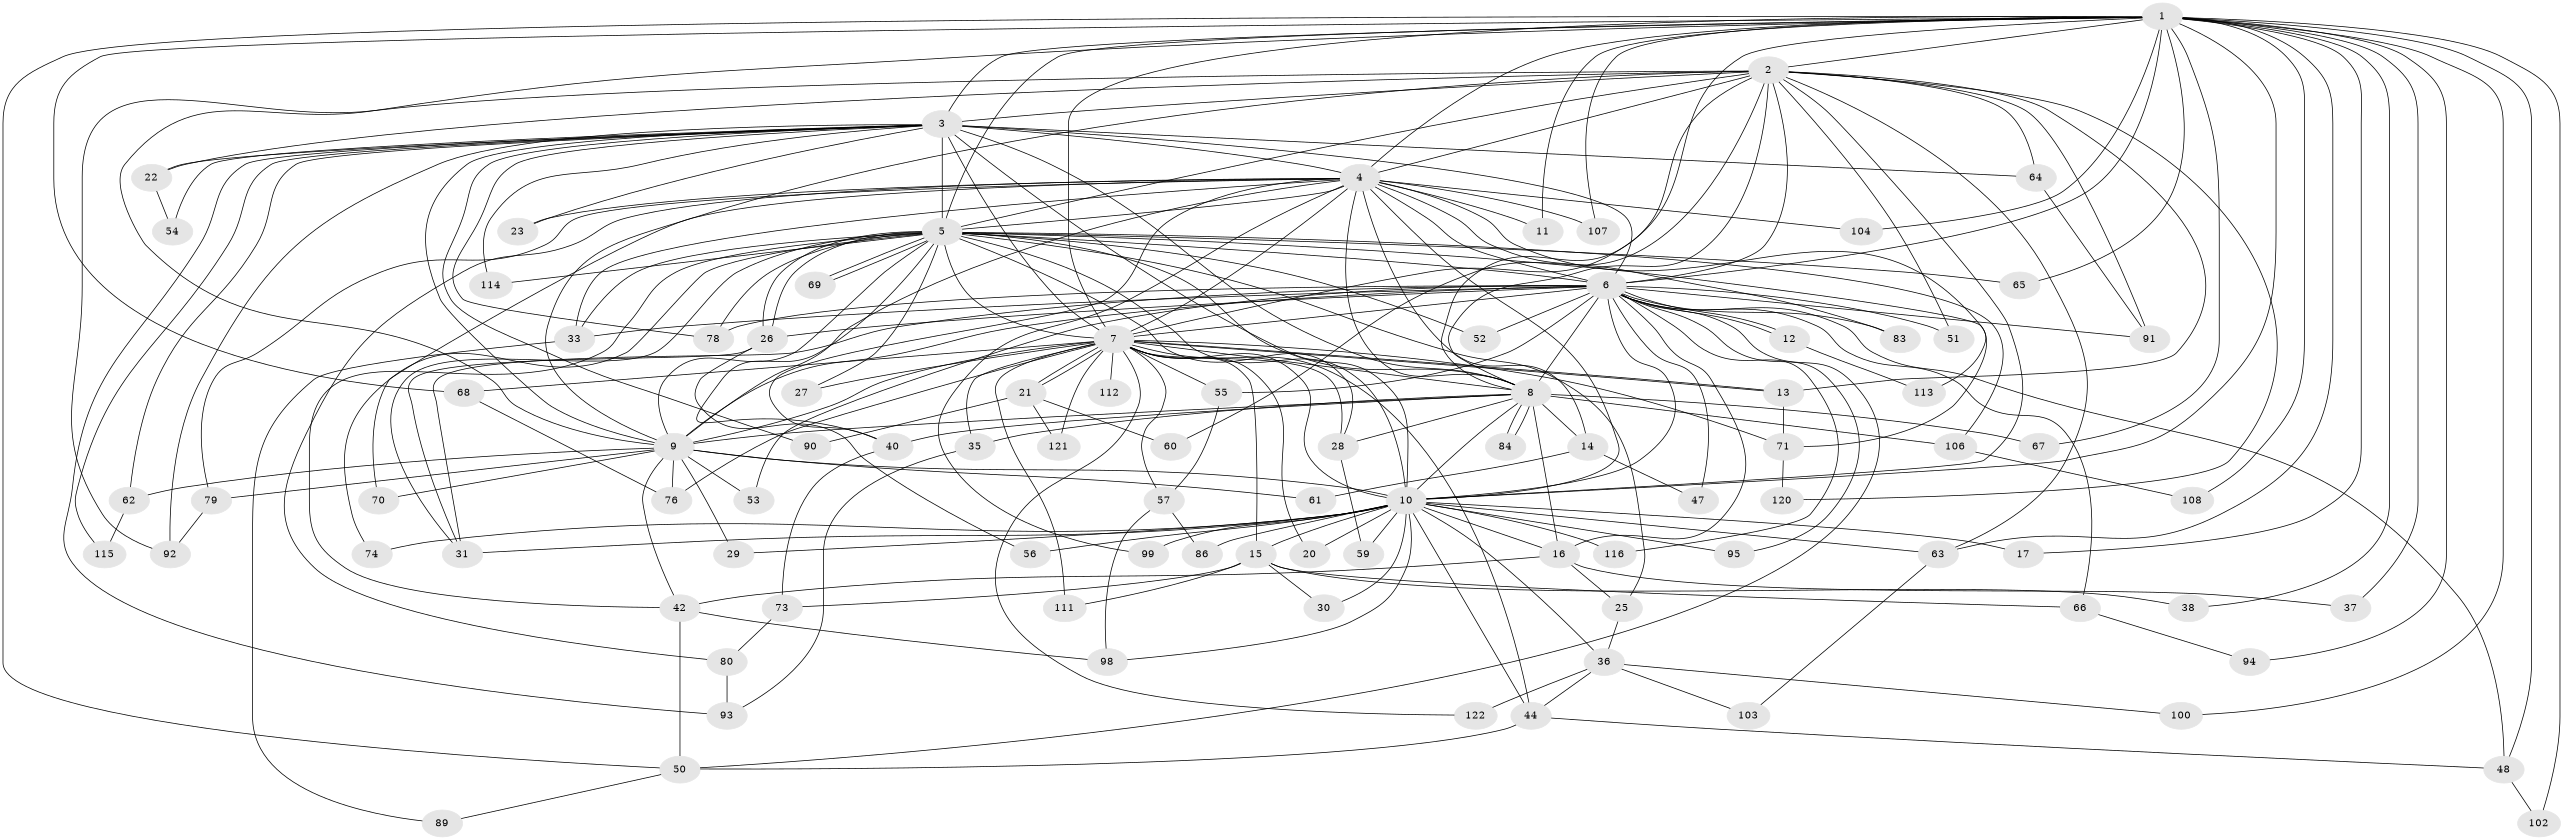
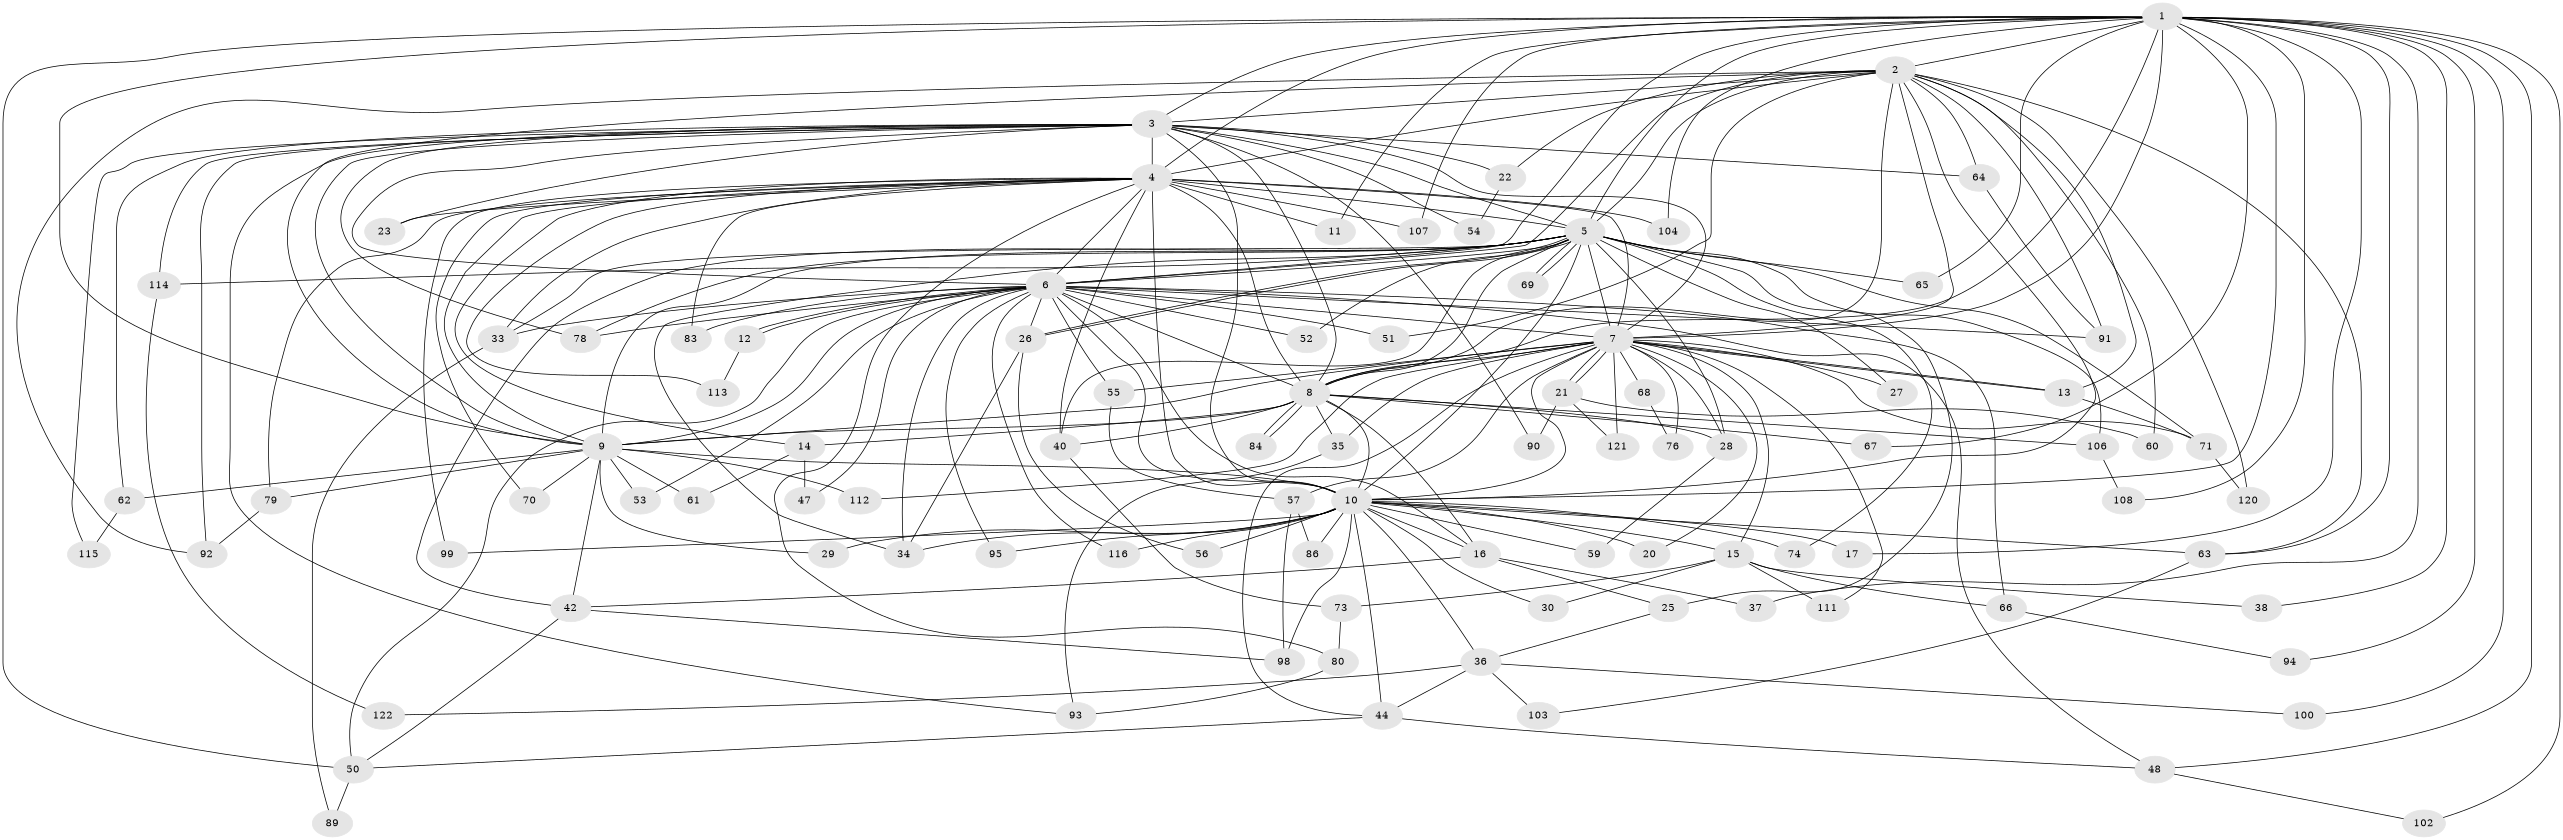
(808, 32) -> none
(673, 474) -> (734, 465)
(463, 554) -> (904, 554)
(1059, 663) -> (167, 539)
